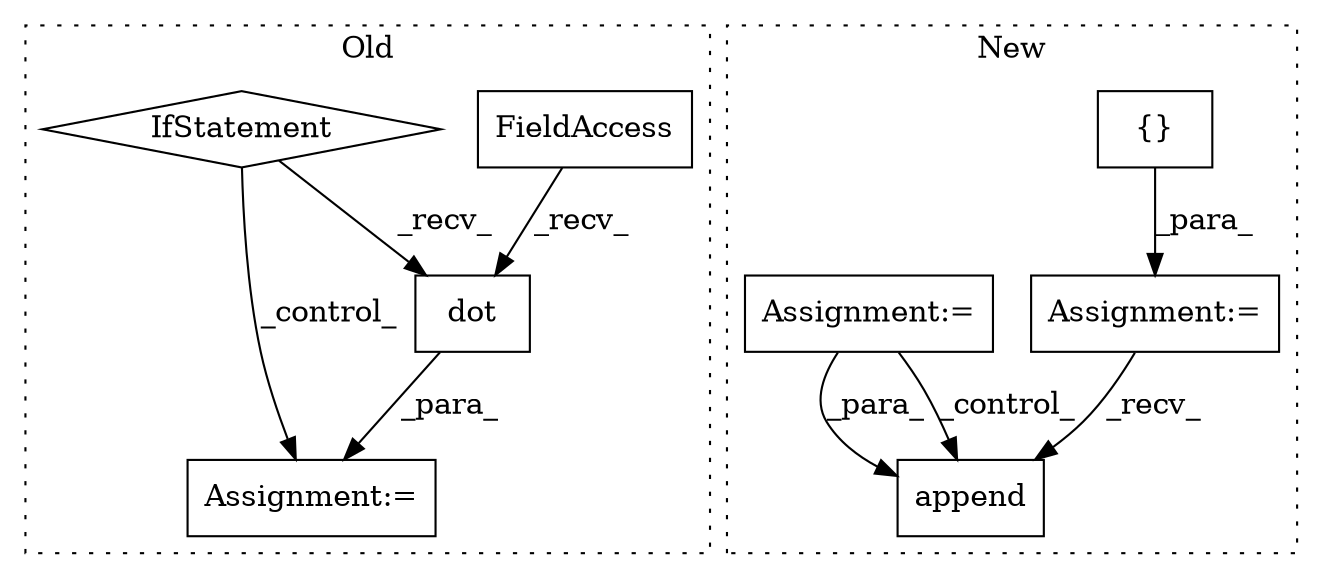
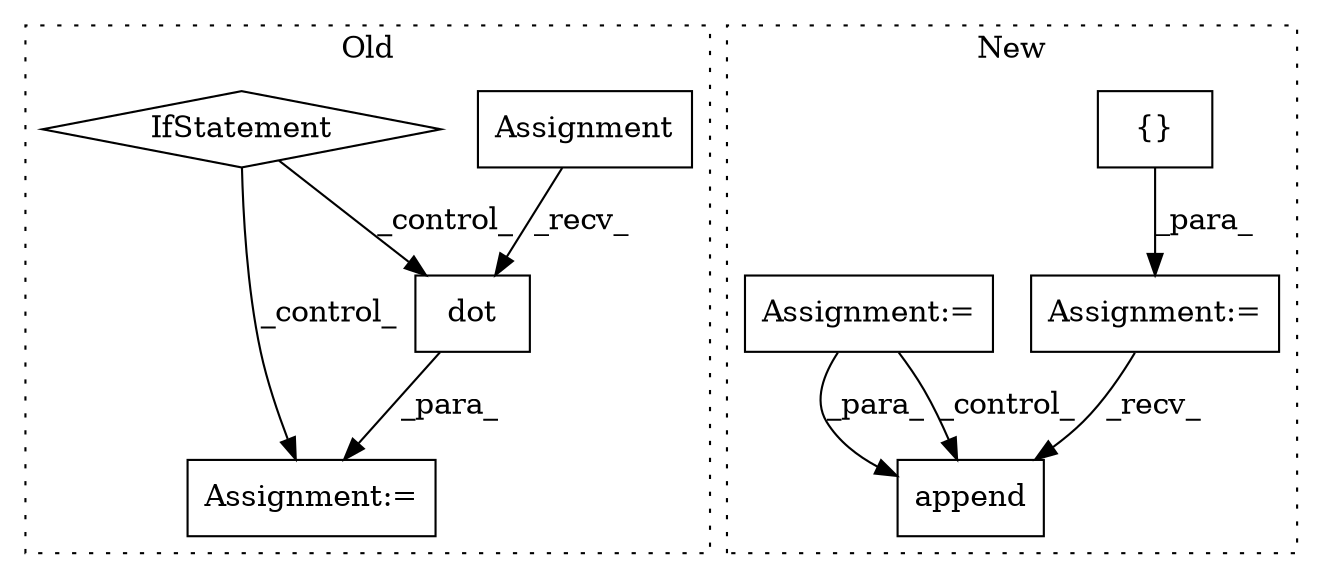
(585, 129) -> (585, 129)
(445, 221) -> (445, 221)
